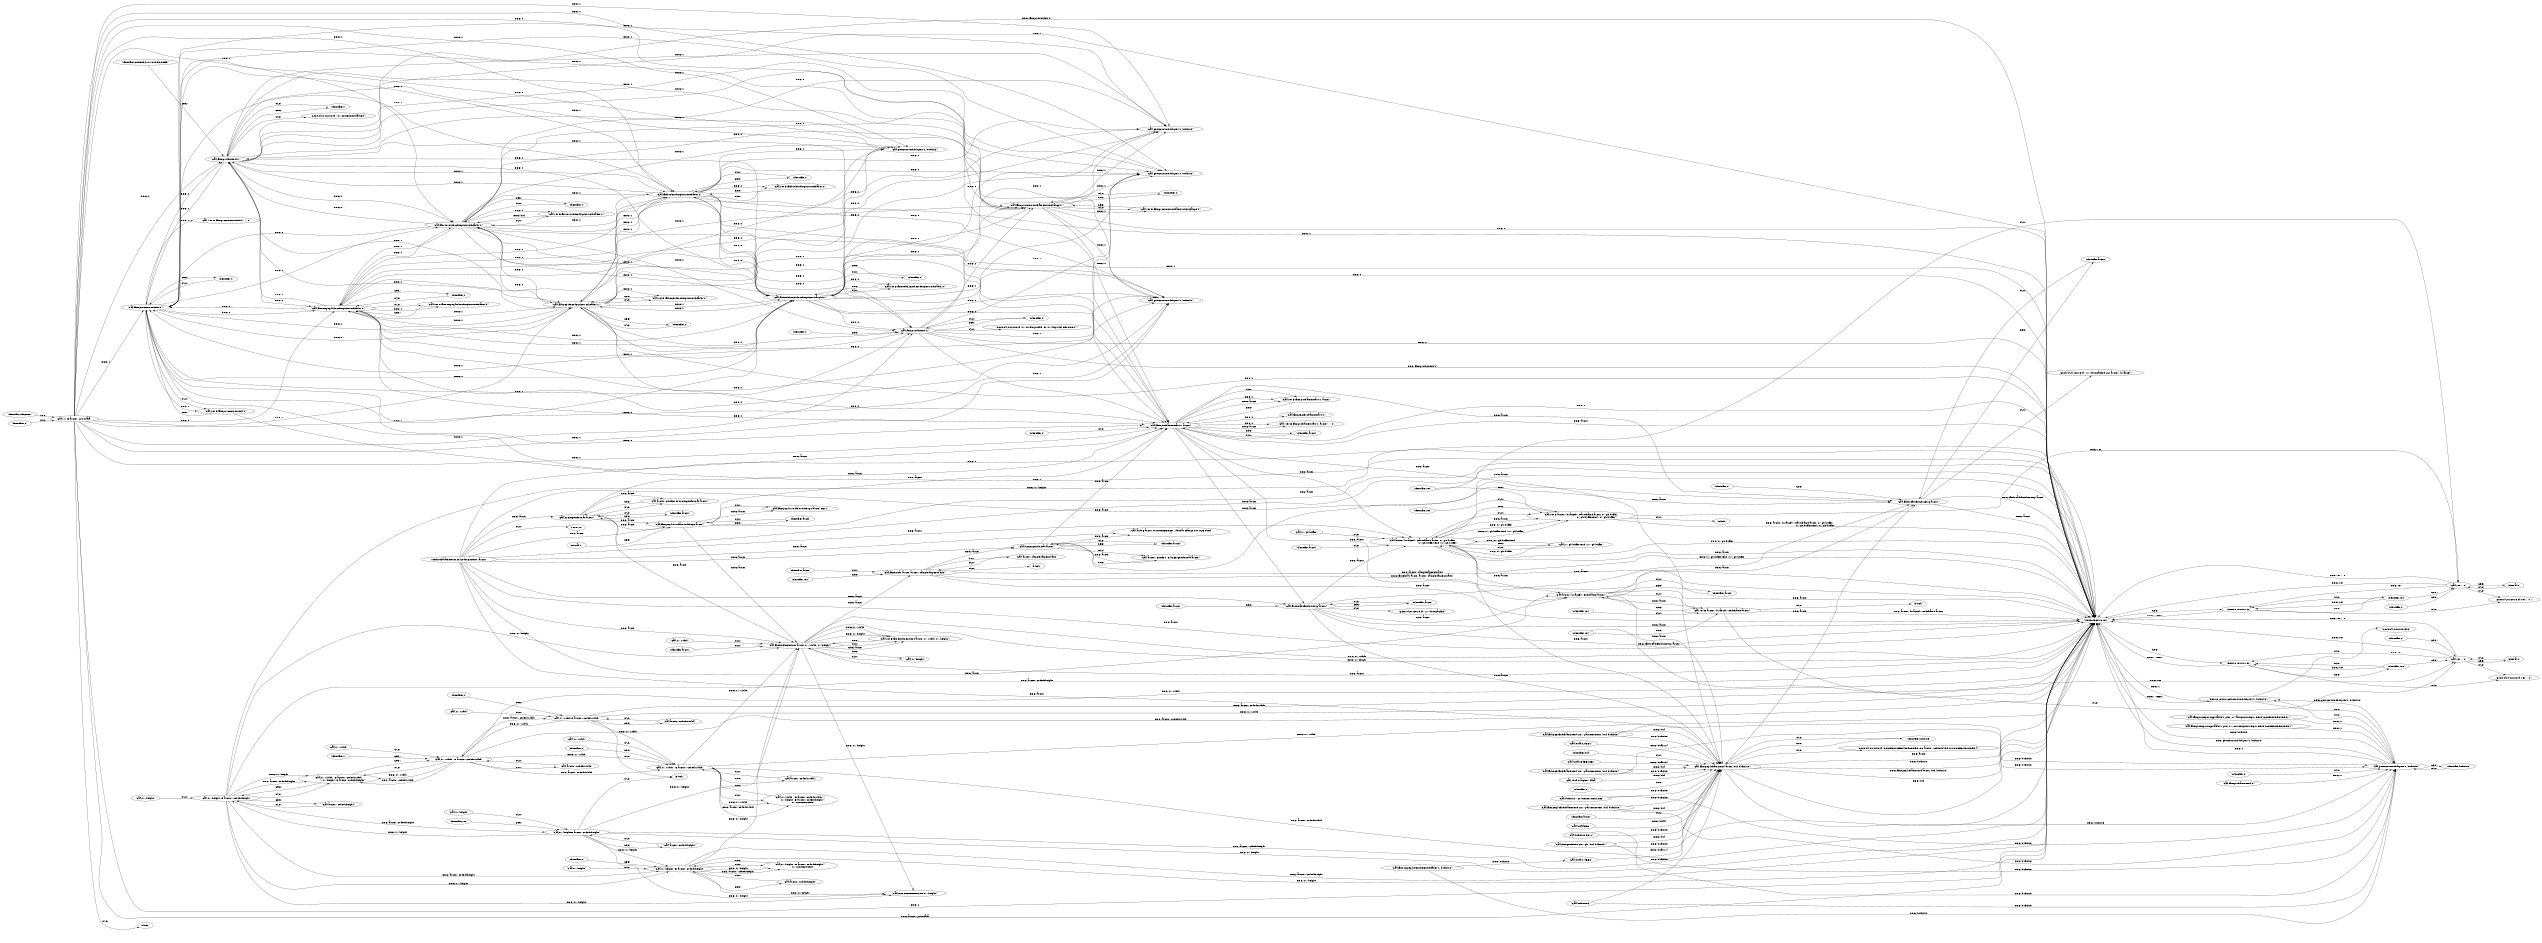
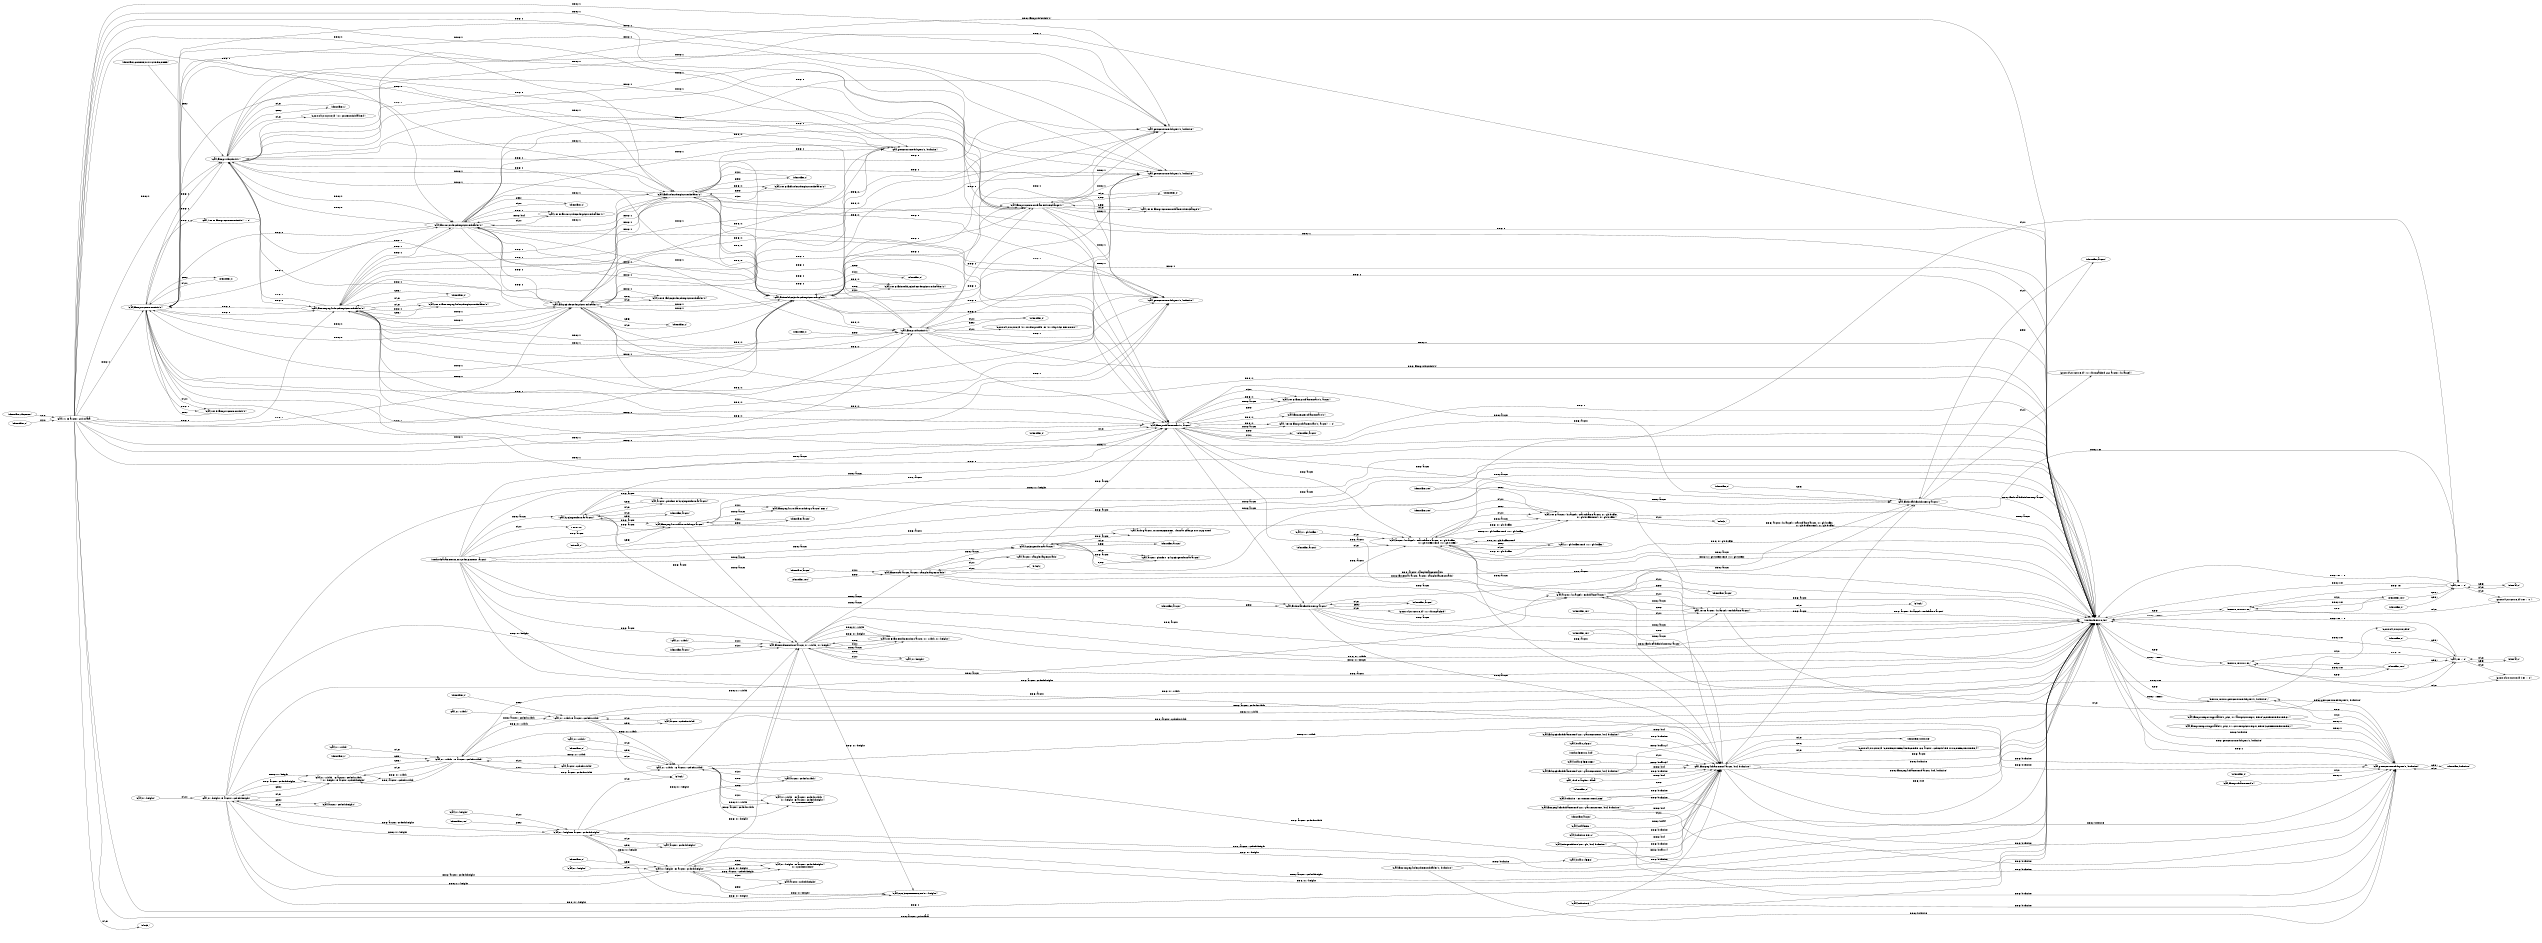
(1224, 476) -> (1253, 445)
(2156, 687) -> (2156, 687)
(1581, 753) -> (1581, 753)
